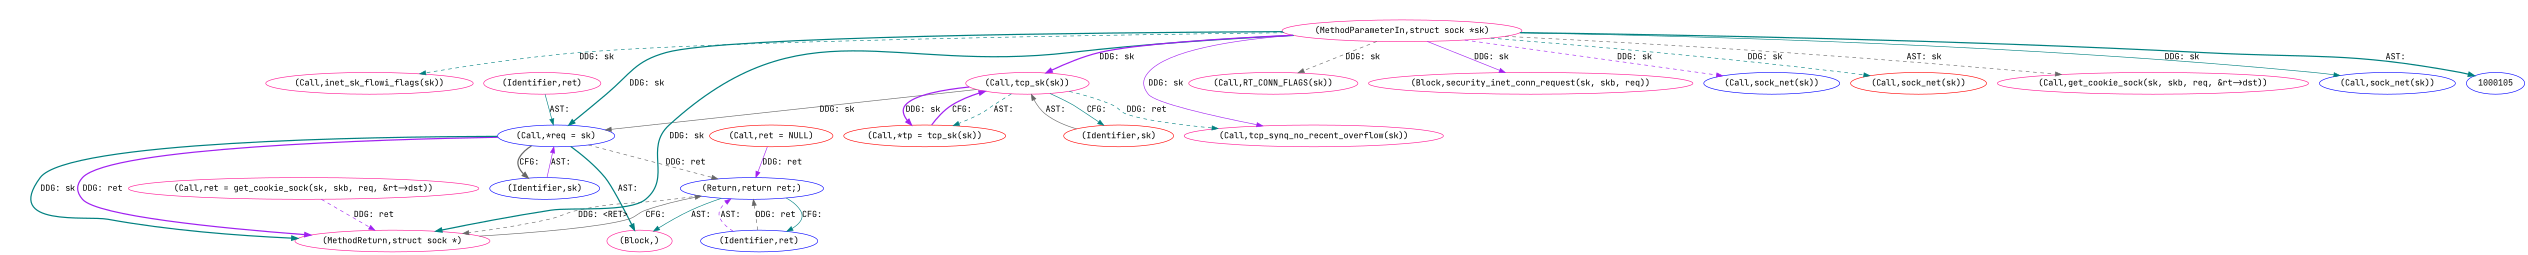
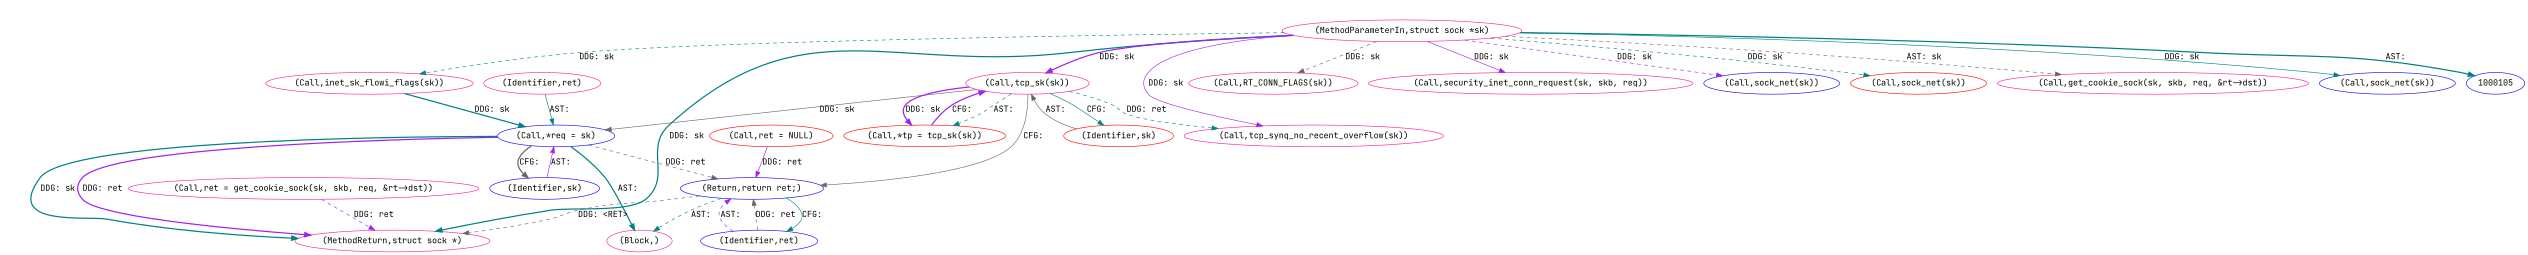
(916, 37) -> (462, 109)
(1531, 83) -> (1531, 83)
(689, 211) -> (689, 211)
(589, 226) -> (949, 170)
